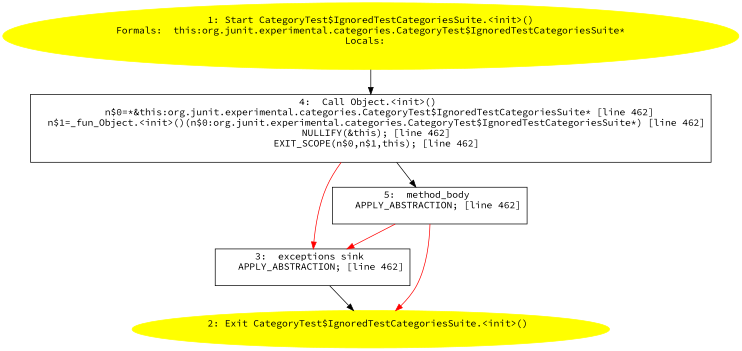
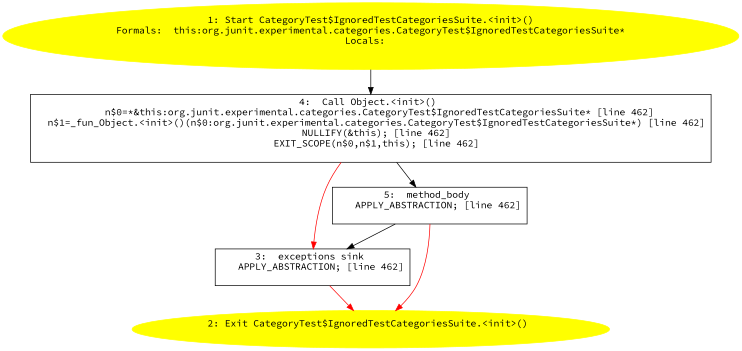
(374, 235) -> (374, 235)
(339, 296) -> (339, 296)
